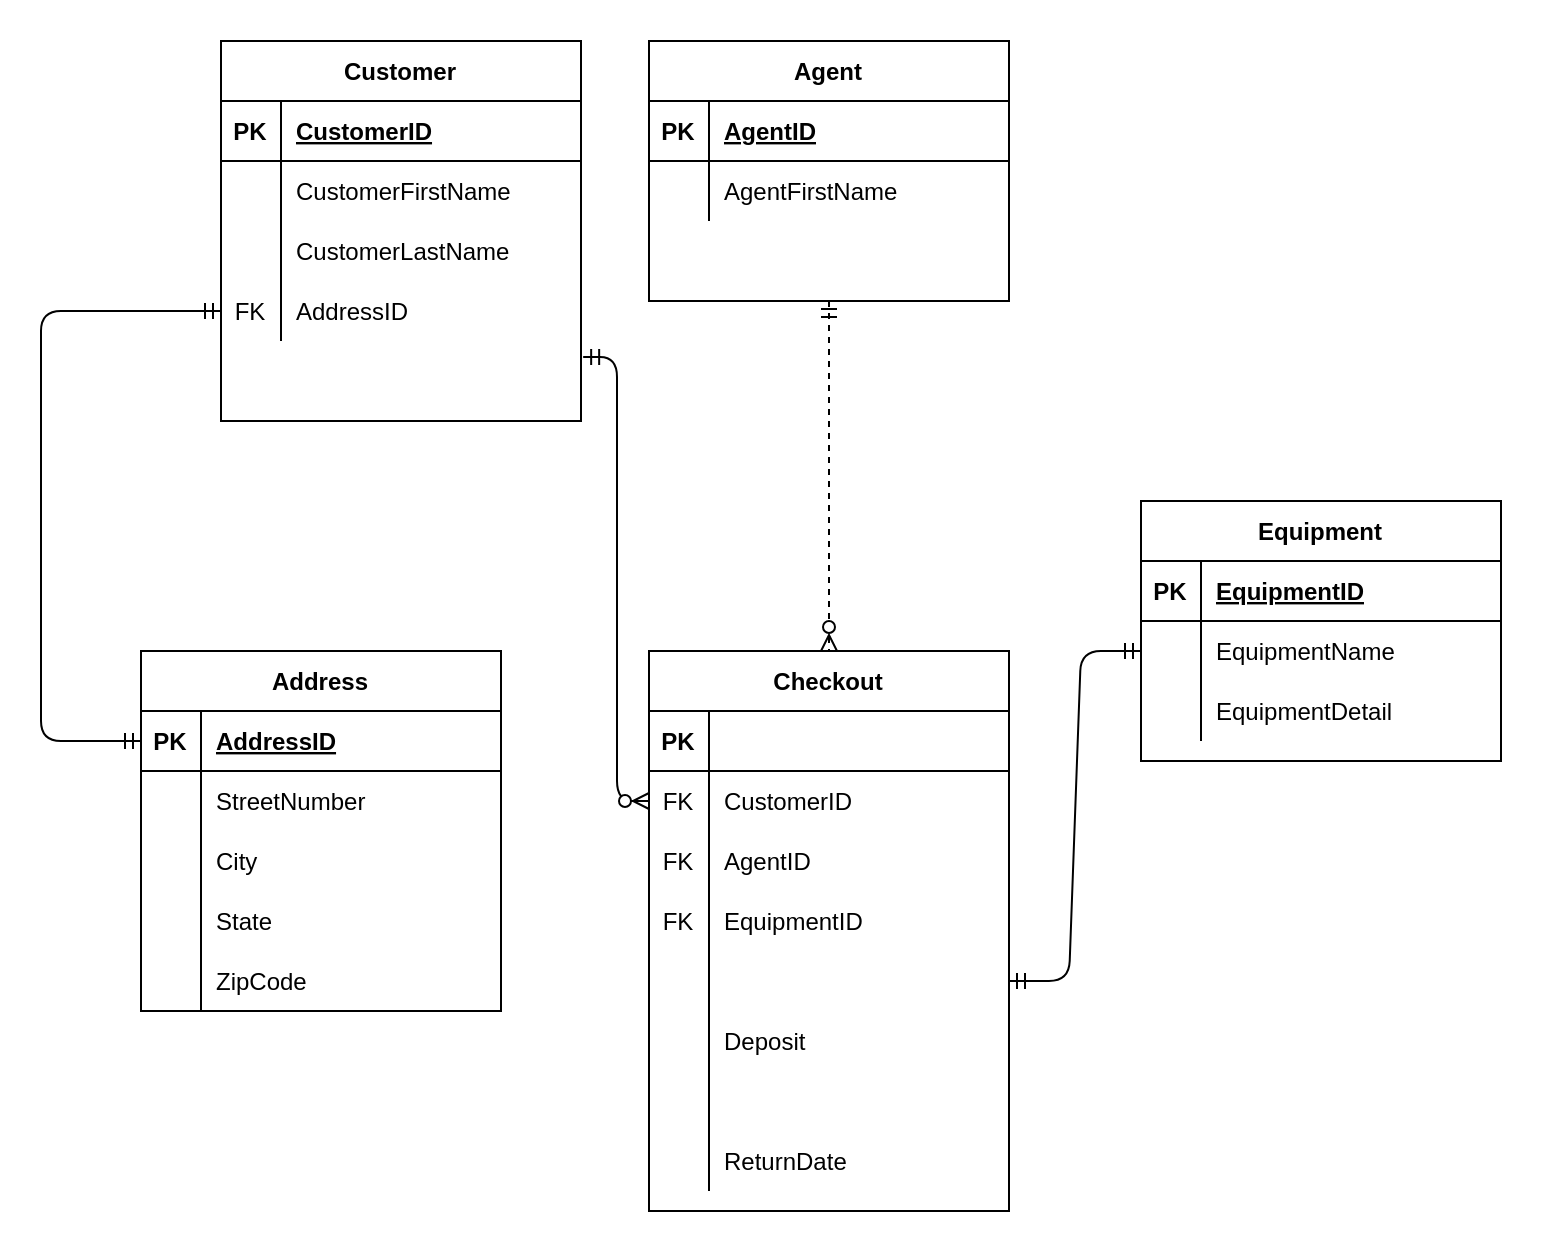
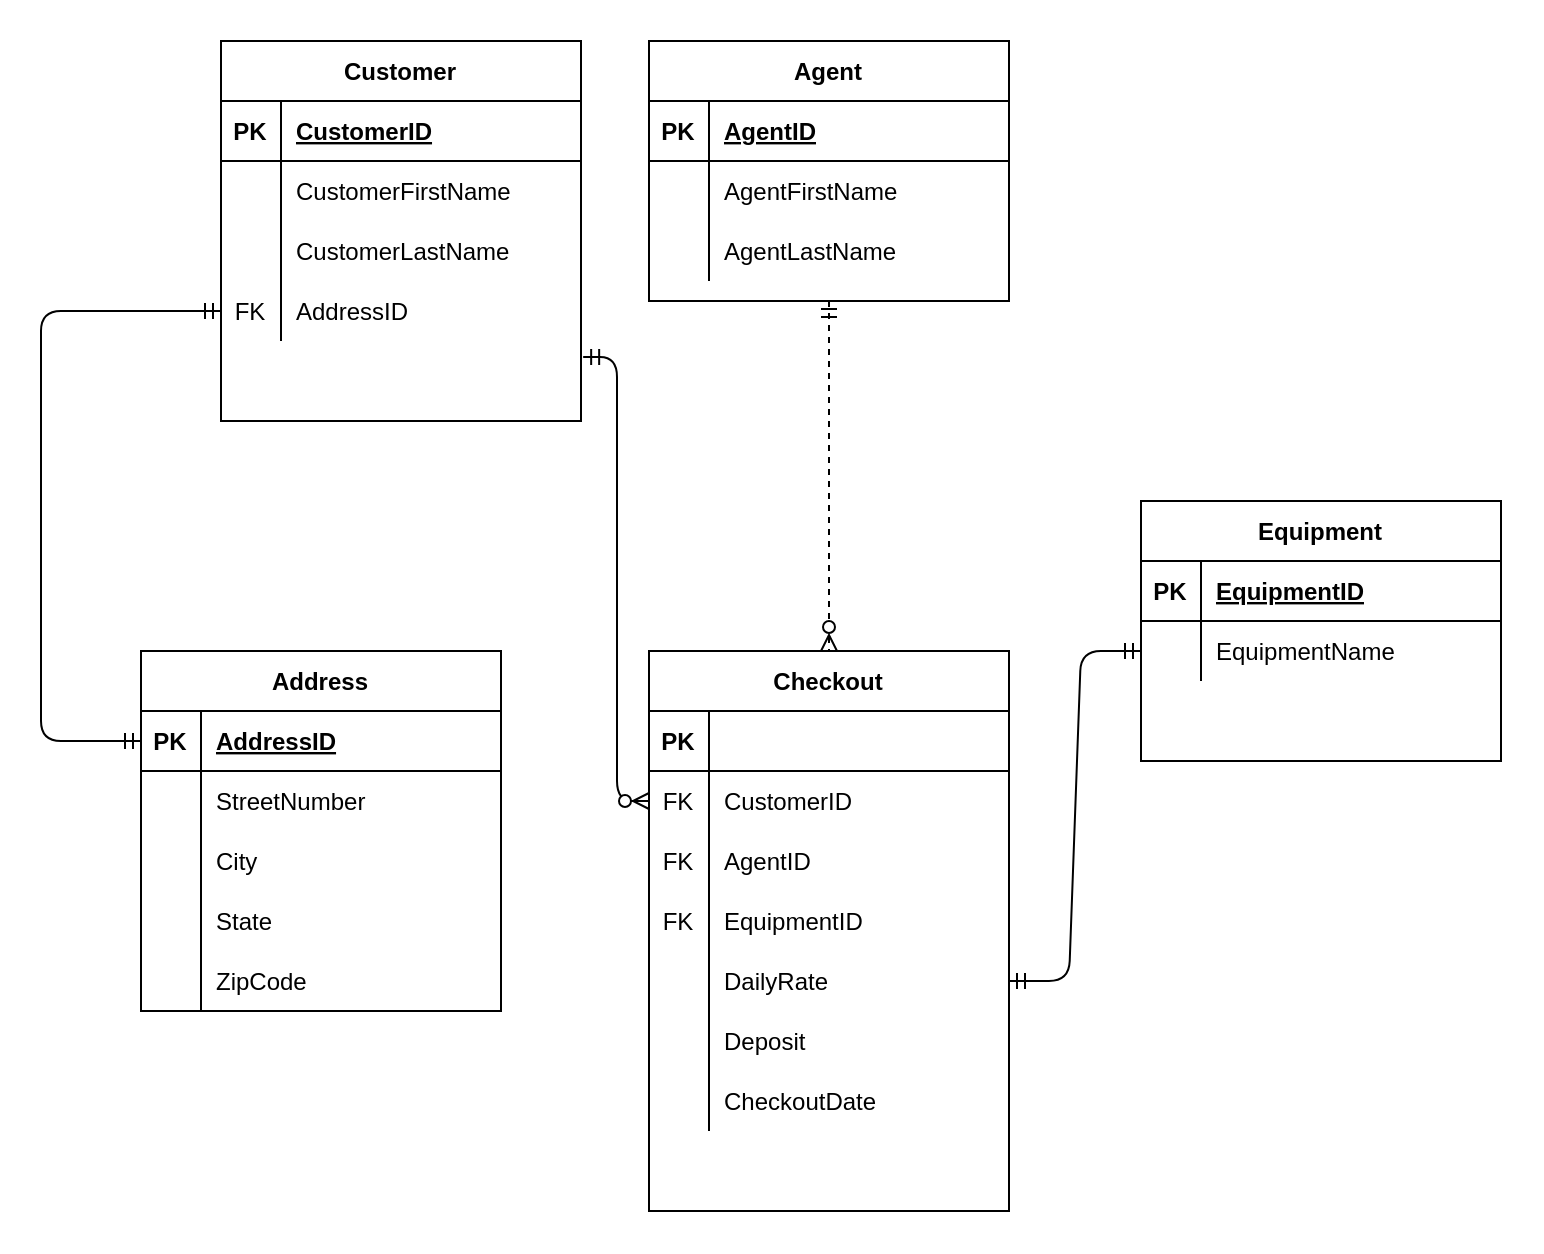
none -> (859, 251)
(1351, 711) -> none
none -> (859, 981)
none -> (859, 1101)
(859, 1161) -> none
